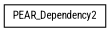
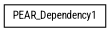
(55, 16) -> (55, 16)
